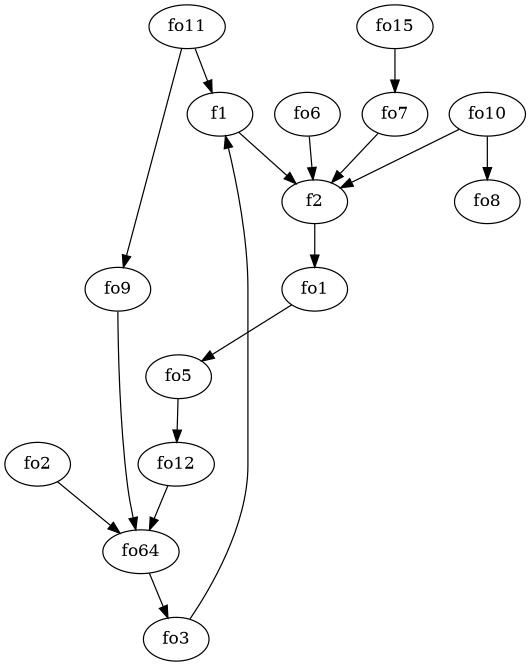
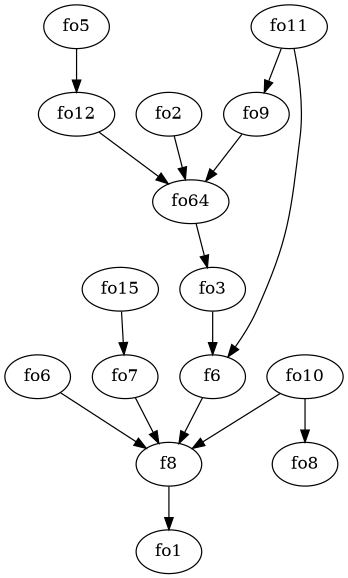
(220, 114) -> (213, 377)
(315, 202) -> (169, 464)
(256, 327) -> none
